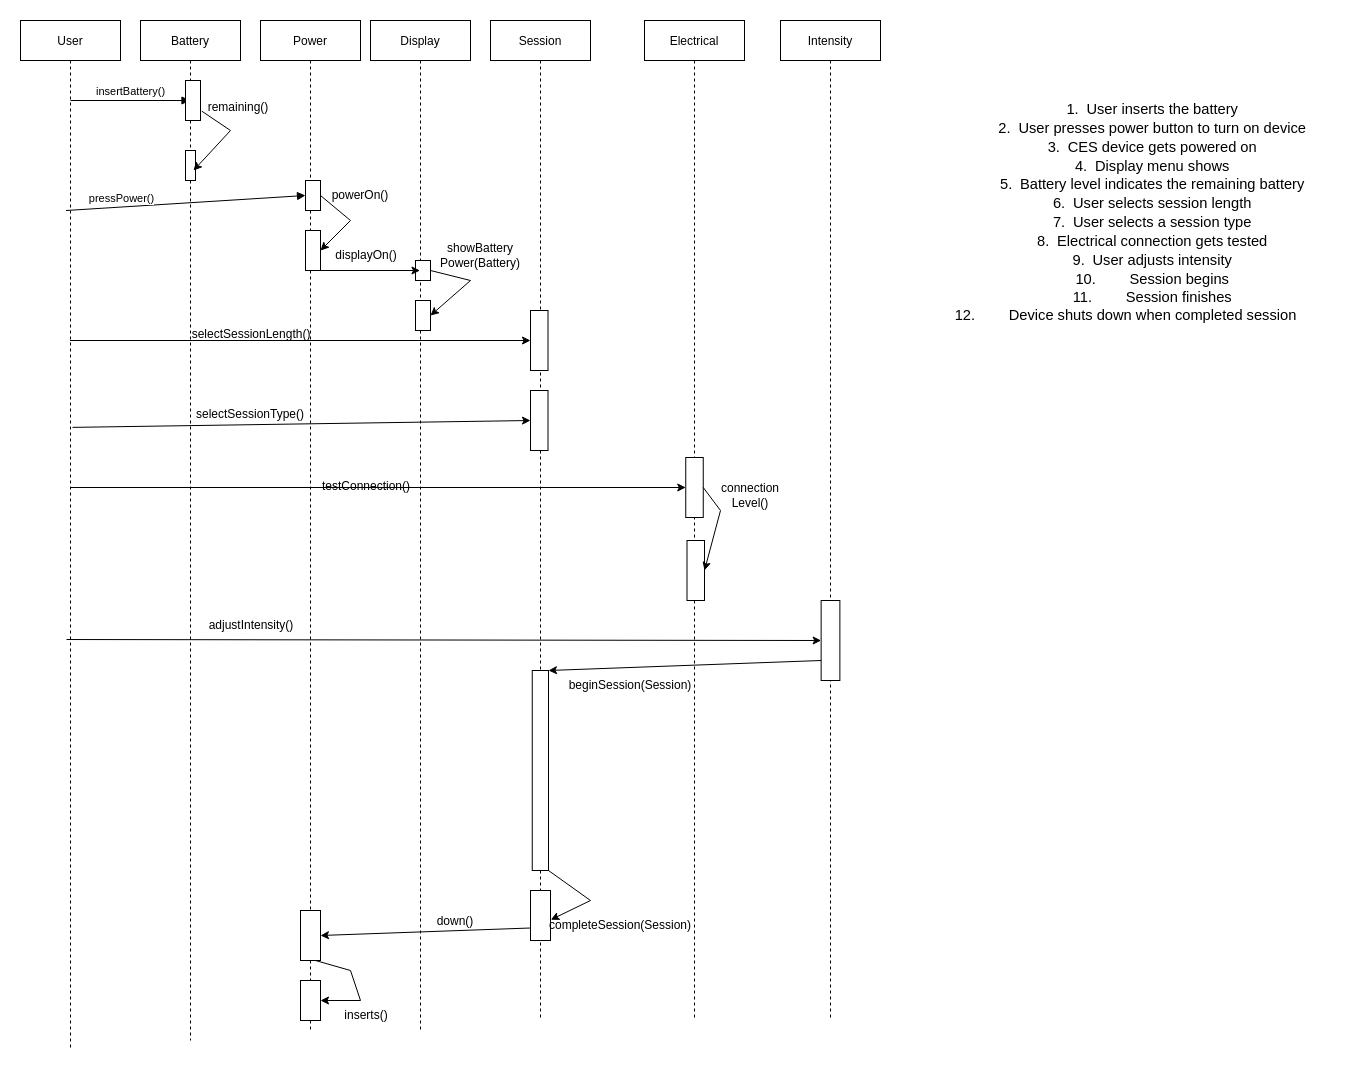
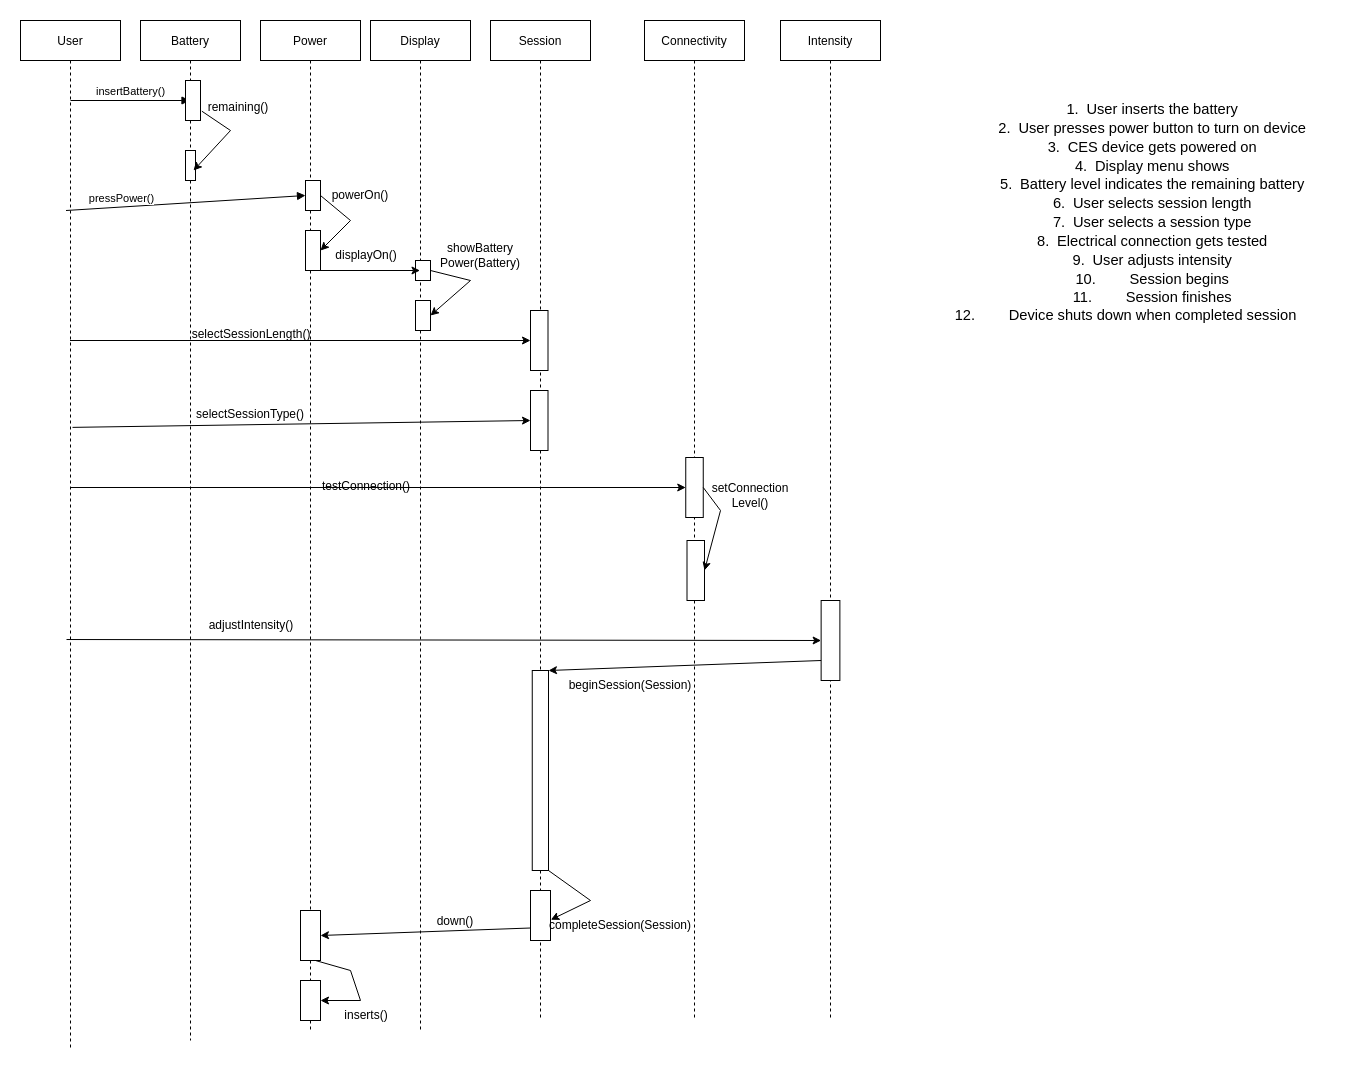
(694, 41) -> (694, 41)
(751, 496) -> (751, 496)
